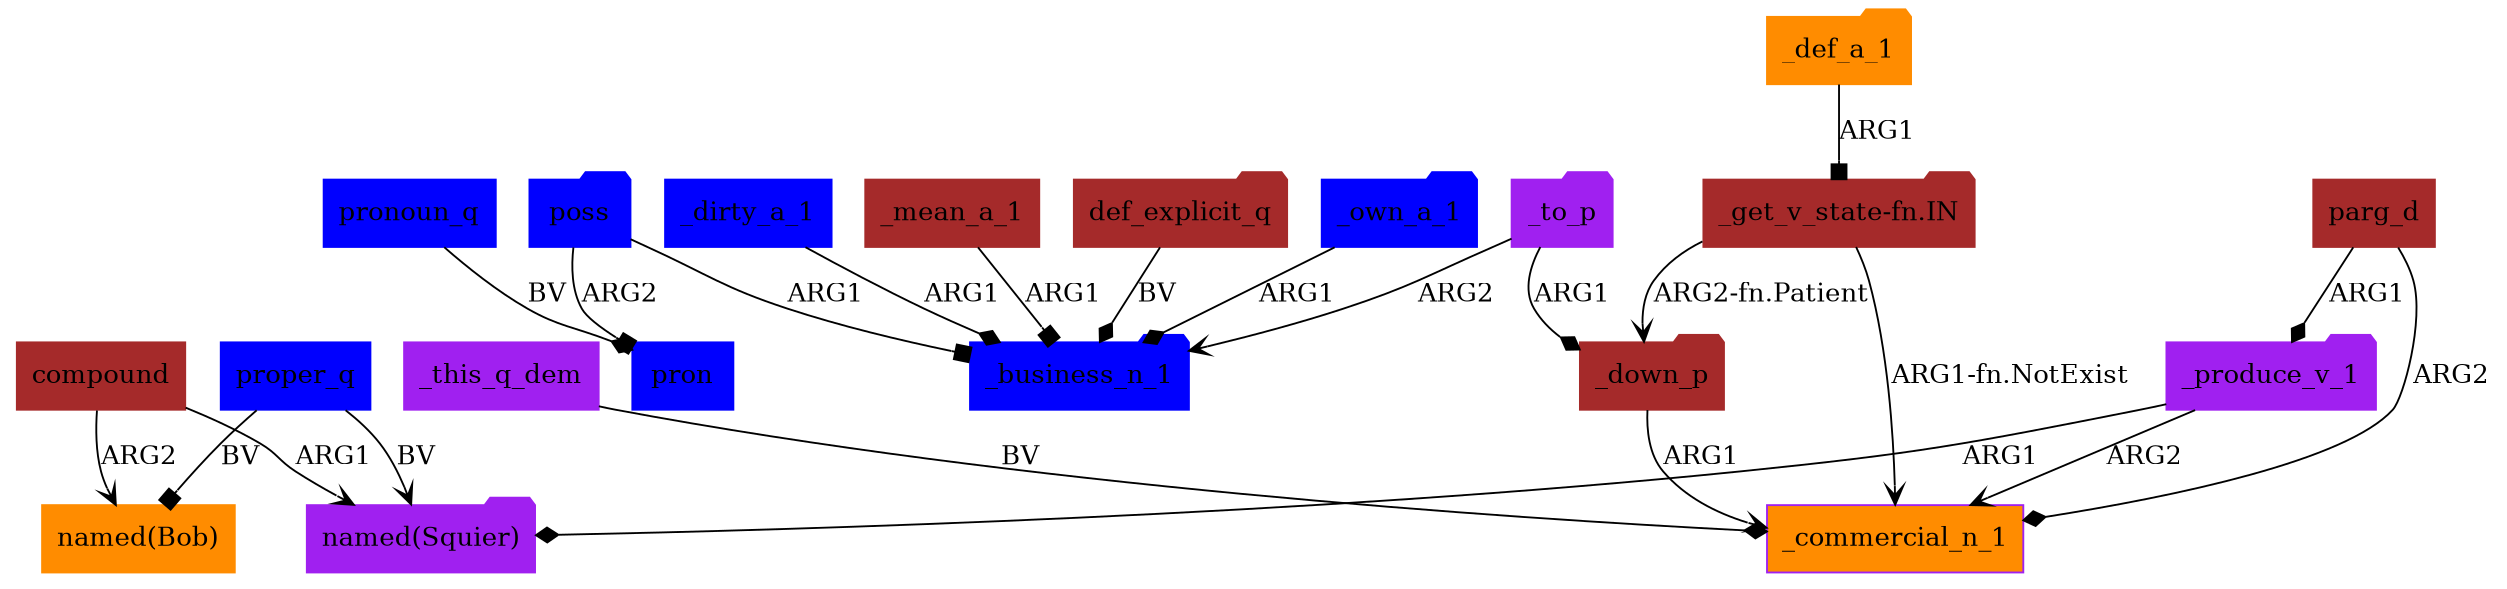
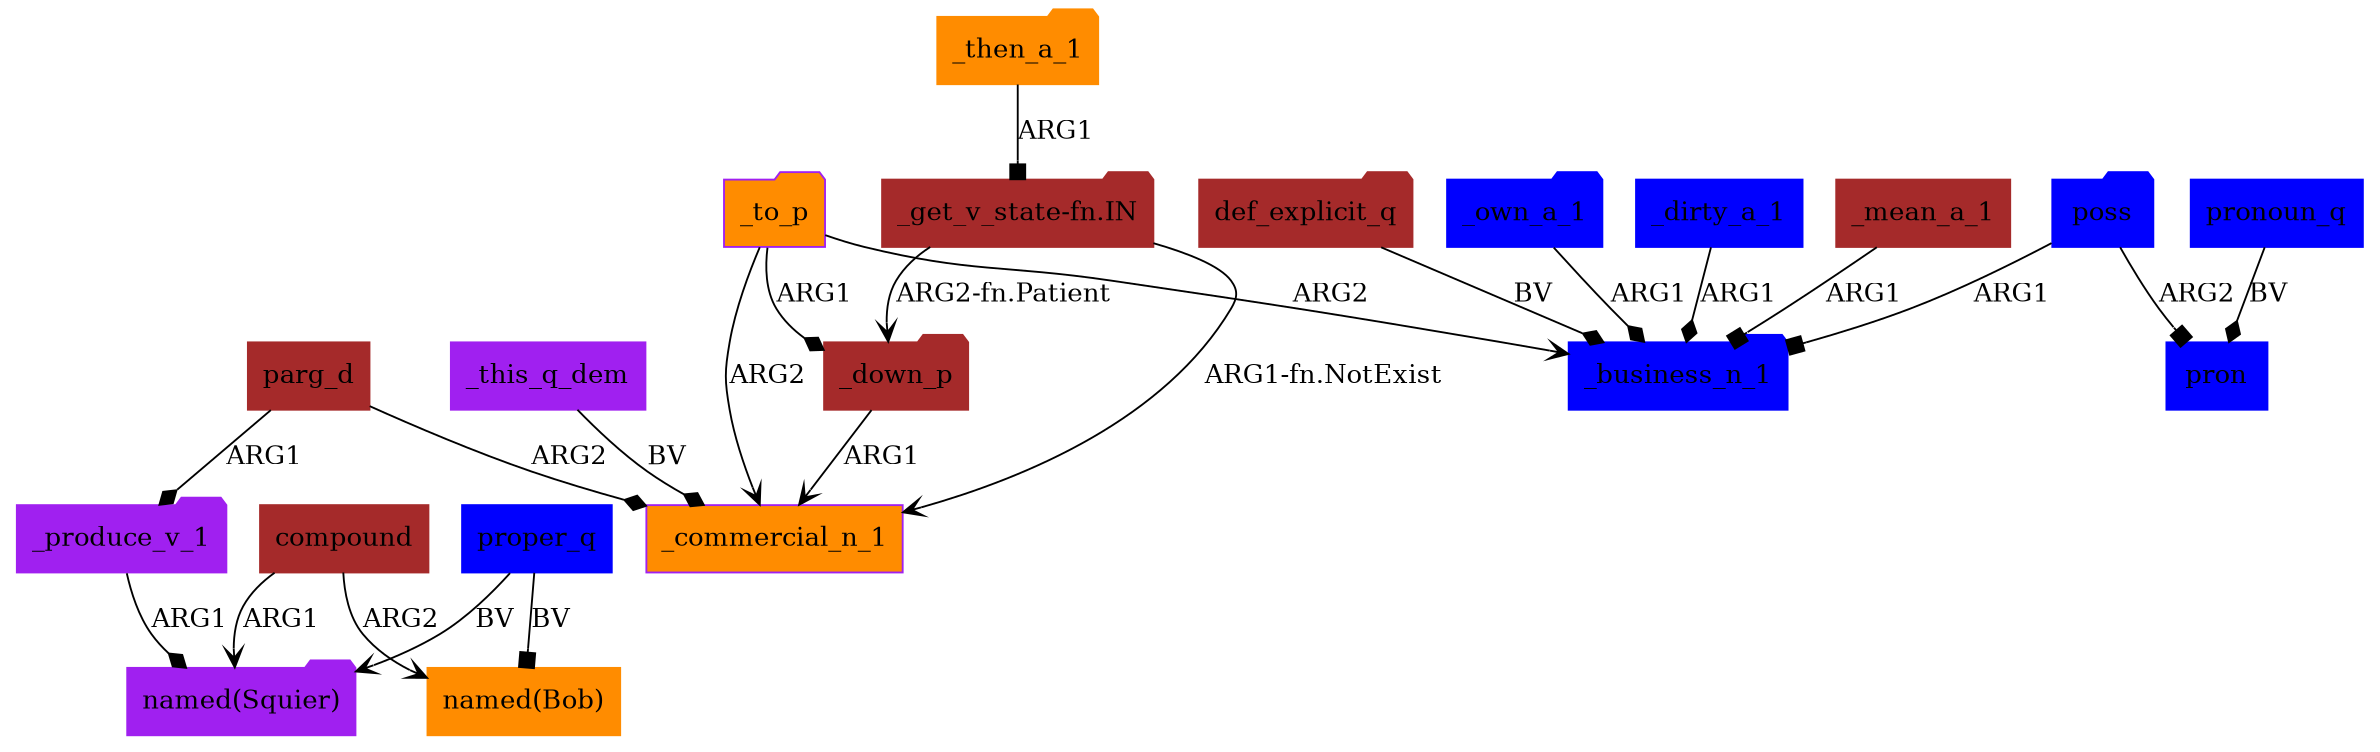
(1839, 51) -> (1018, 51)
(1562, 213) -> (775, 213)
(2091, 454) -> (726, 367)
